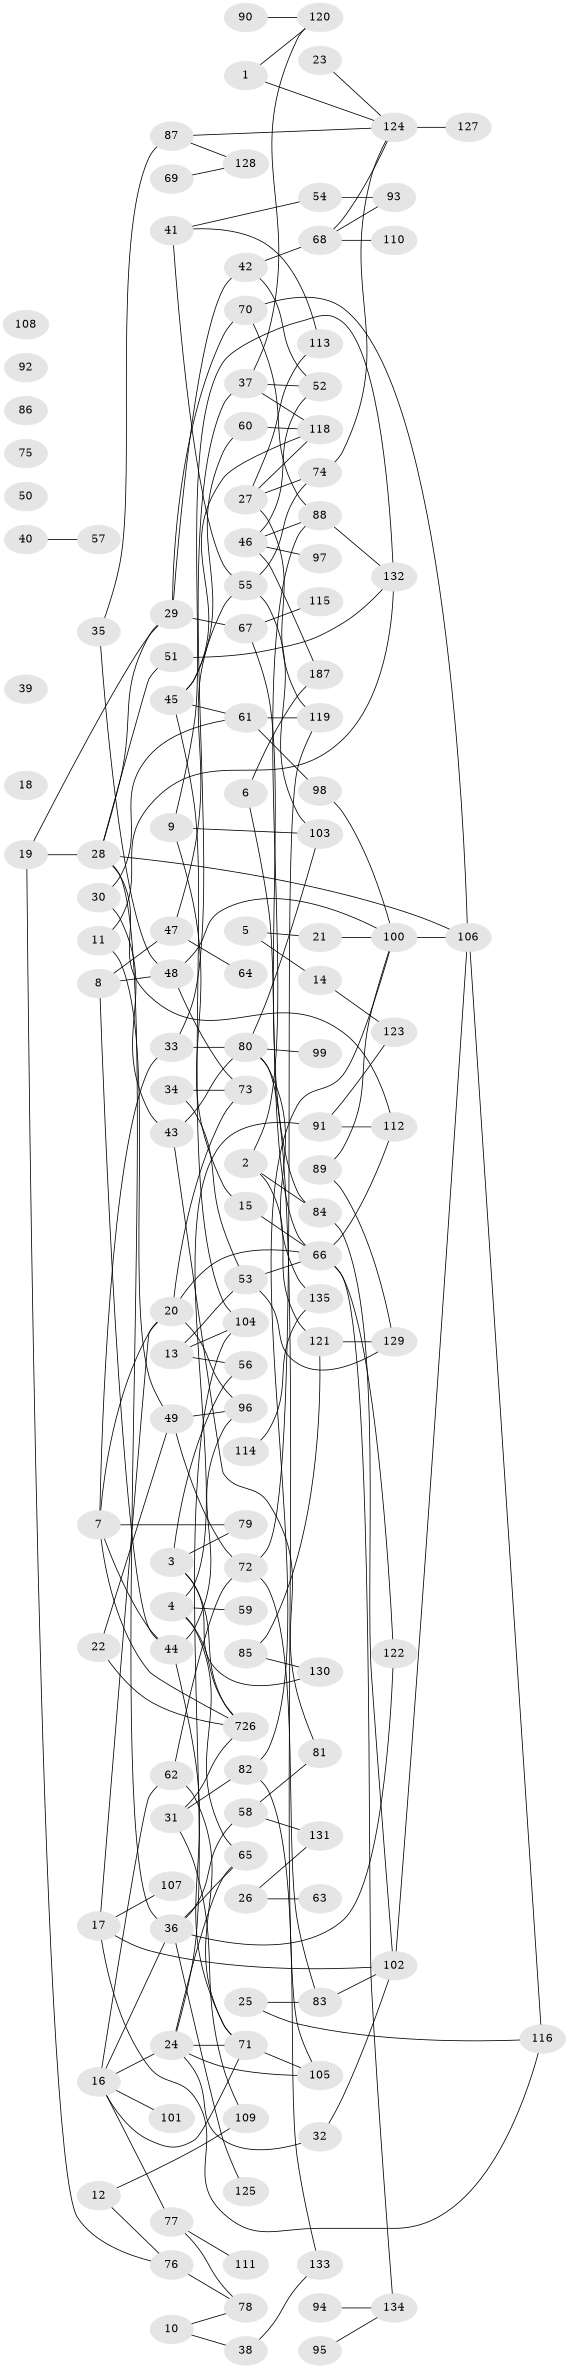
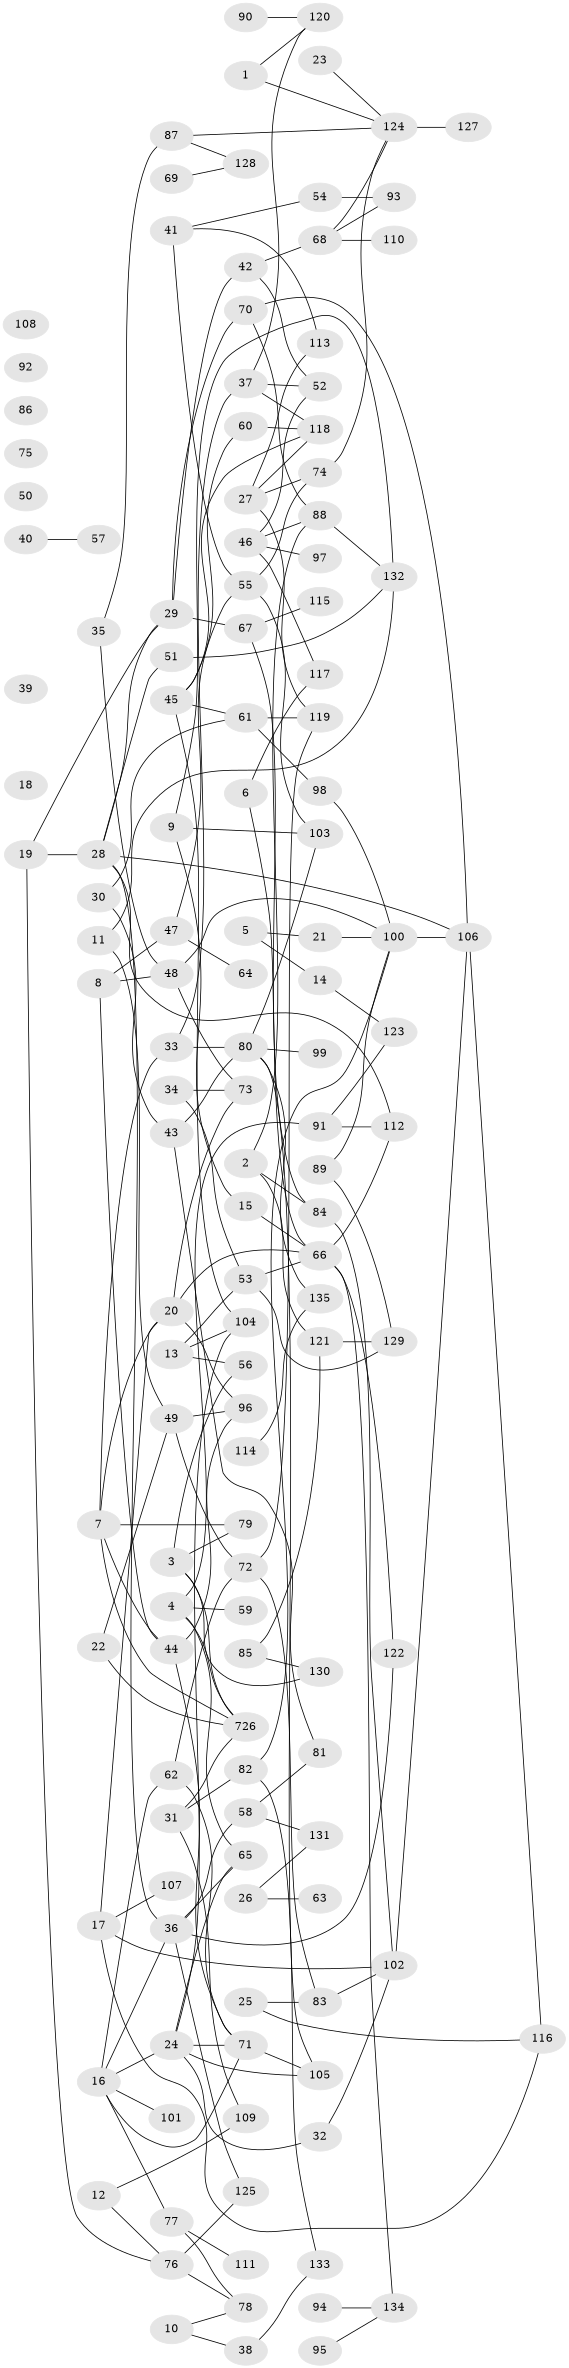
(320, 675) -> (320, 675)
none -> (209, 2229)
